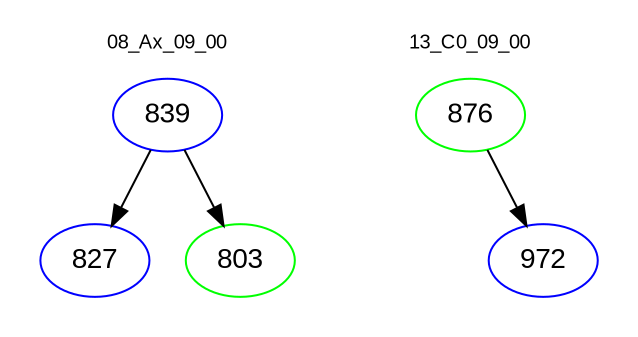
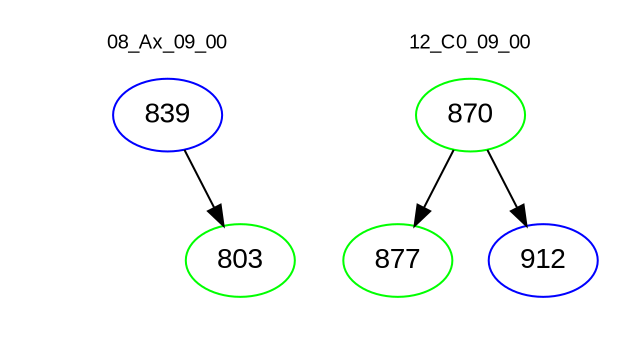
(471, 43) -> (471, 43)
(471, 115) -> (471, 115)
(95, 261) -> none
none -> (398, 261)
(543, 261) -> (543, 261)
